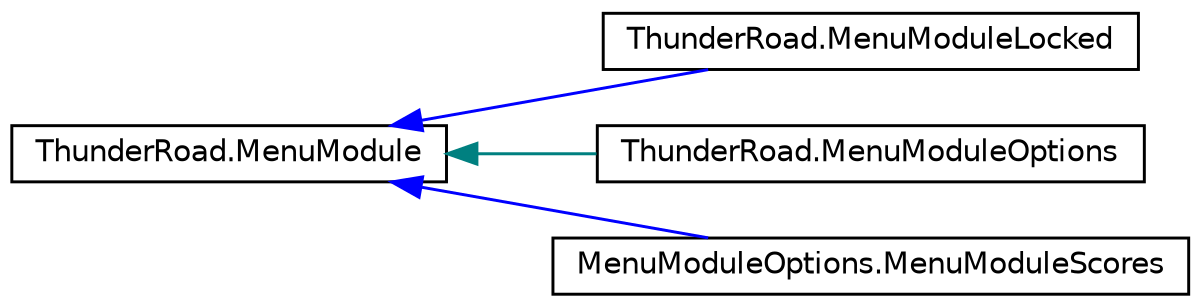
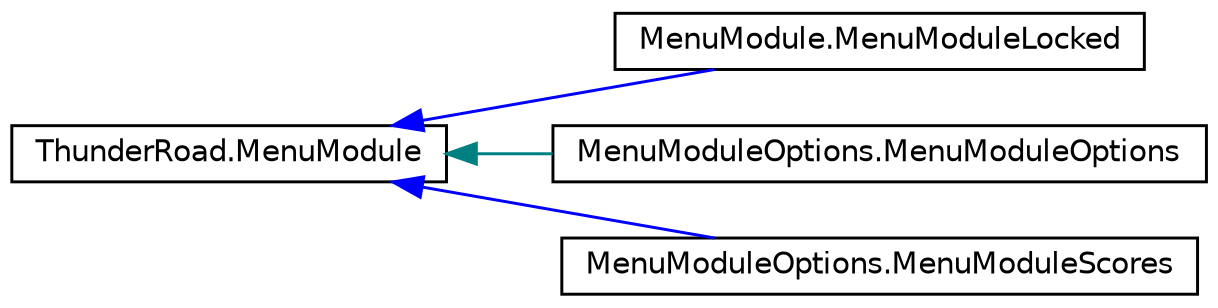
(871, 41) -> (880, 41)
(871, 154) -> (880, 154)
